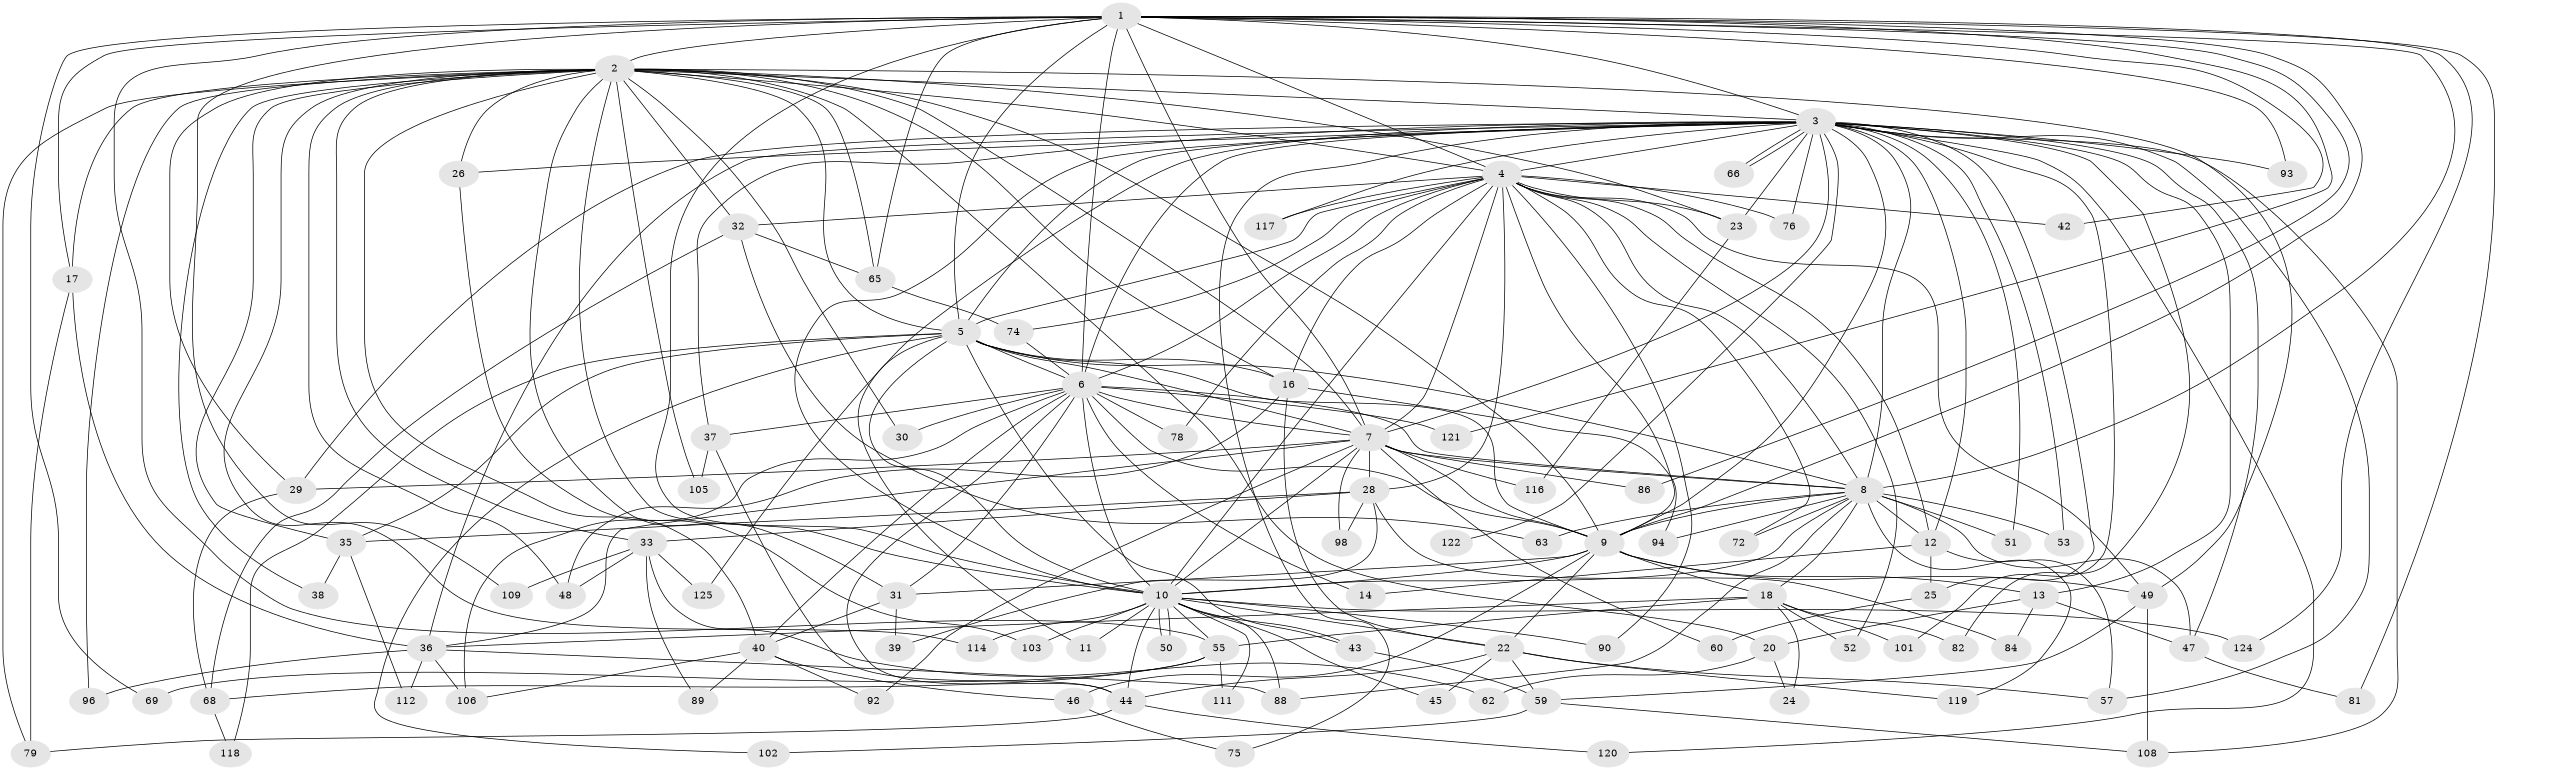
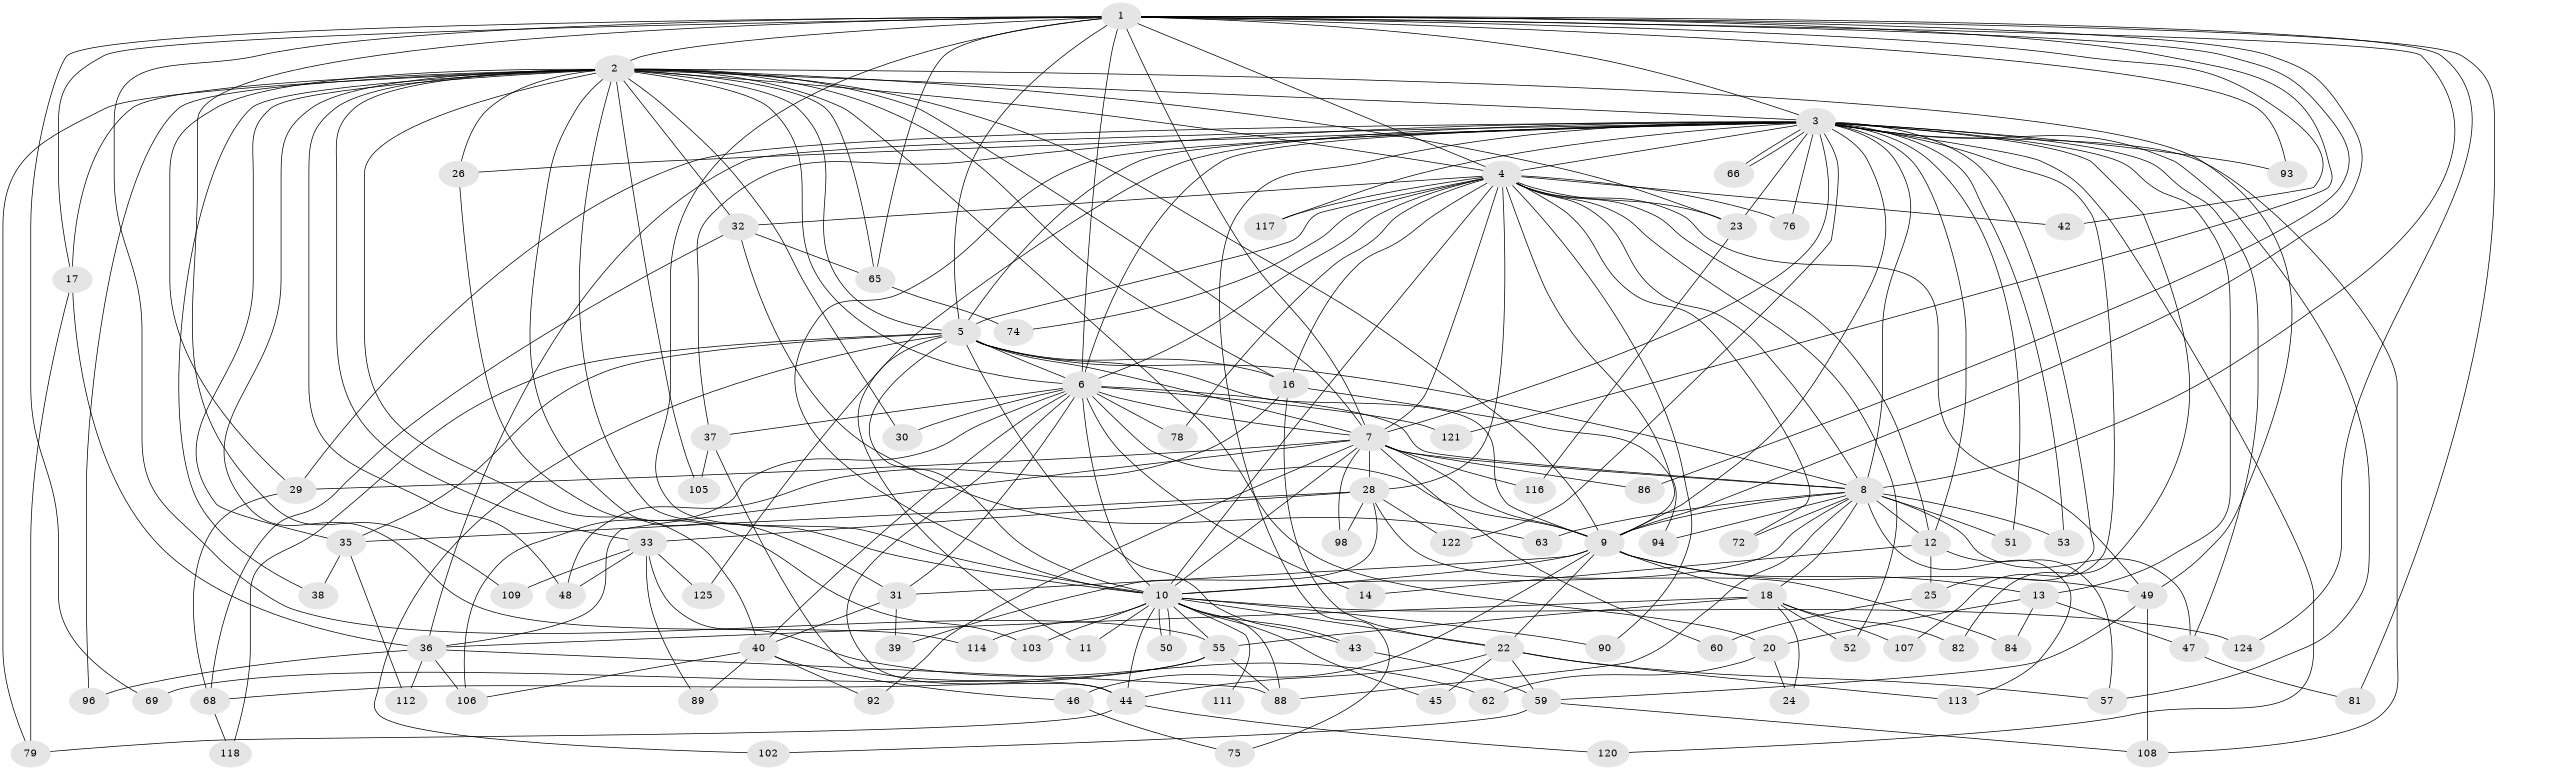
(1038, 351) -> (805, 241)
none -> (1410, 517)
(1905, 649) -> (1905, 649)
(1221, 670) -> (1250, 675)
(1958, 701) -> (1958, 701)
